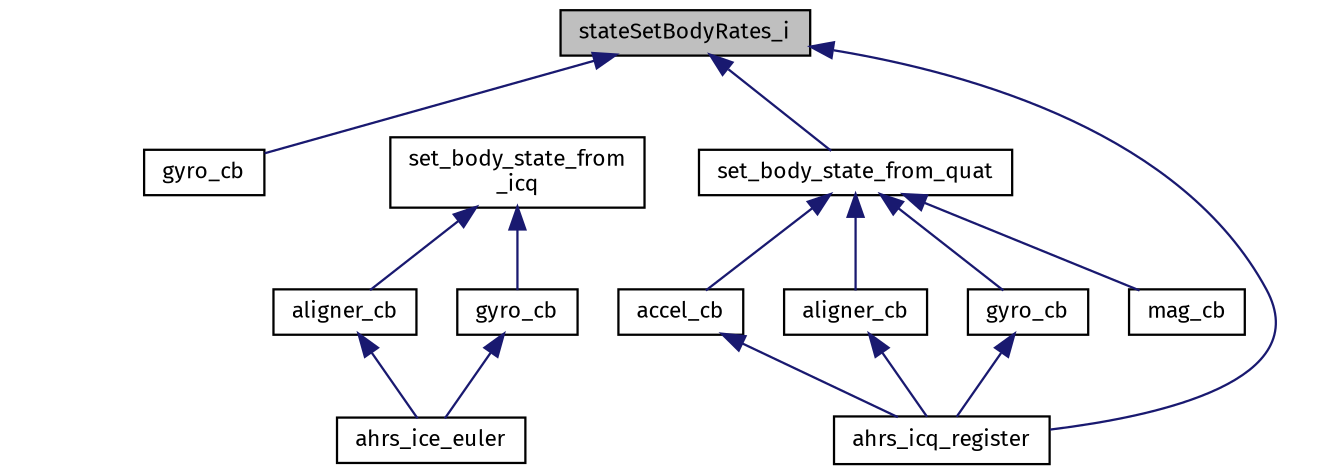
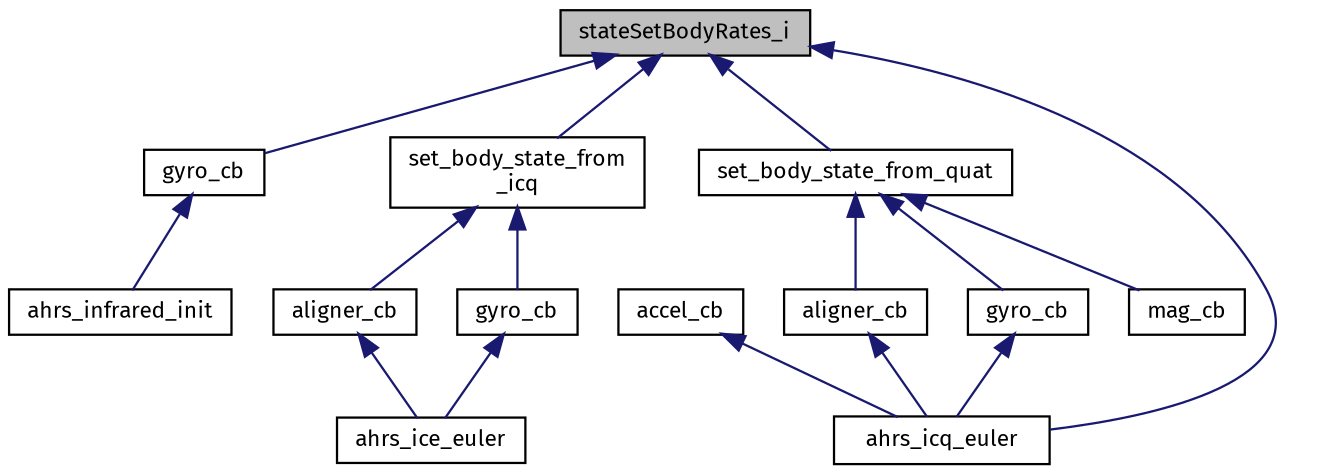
none -> (600, 104)
(759, 249) -> none
none -> (120, 312)
(942, 440) -> (942, 440)
